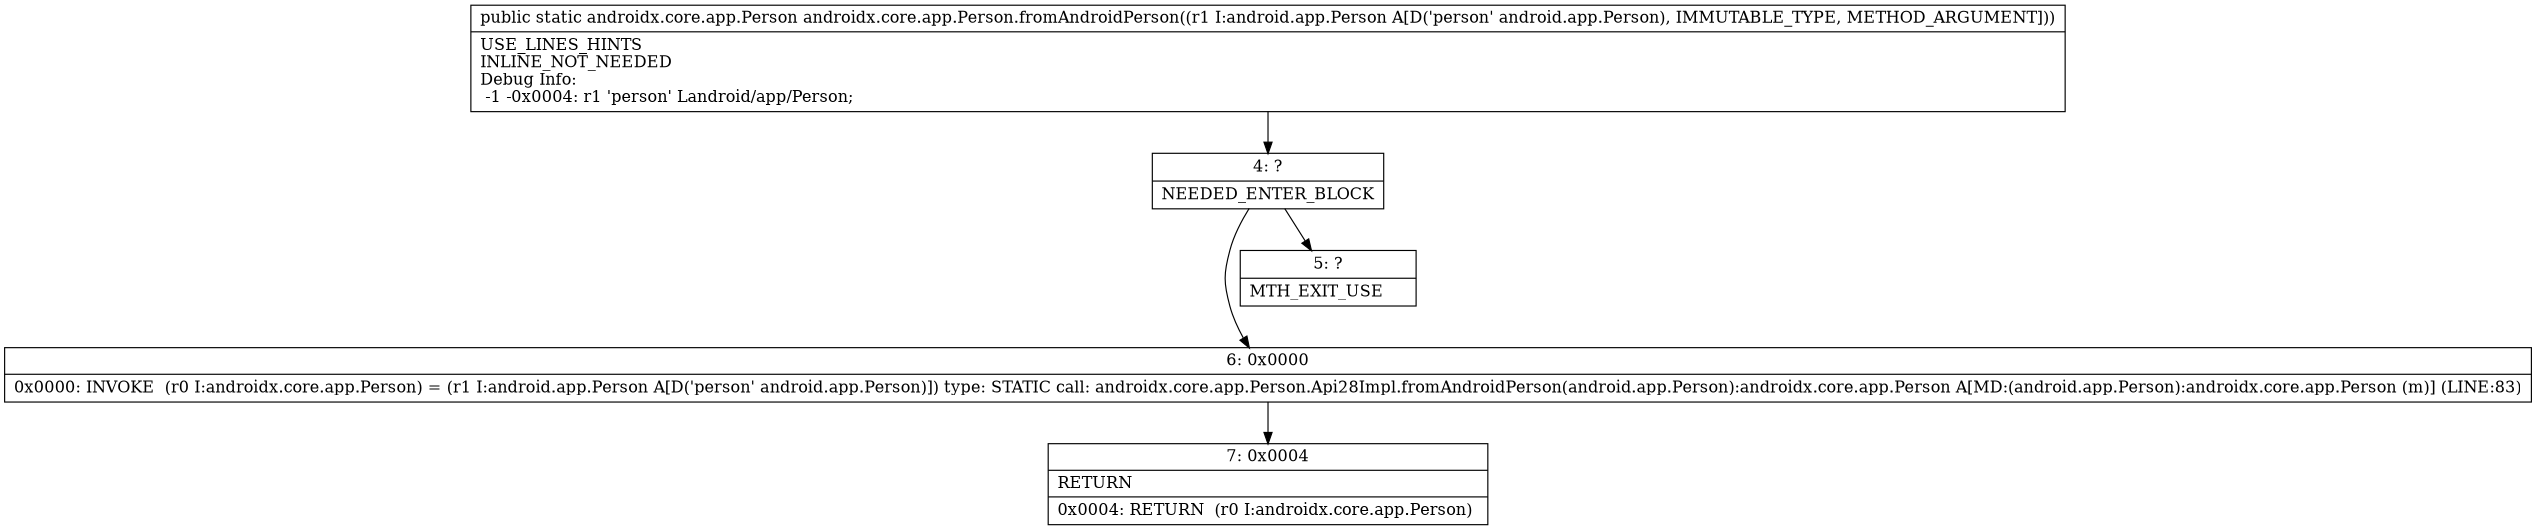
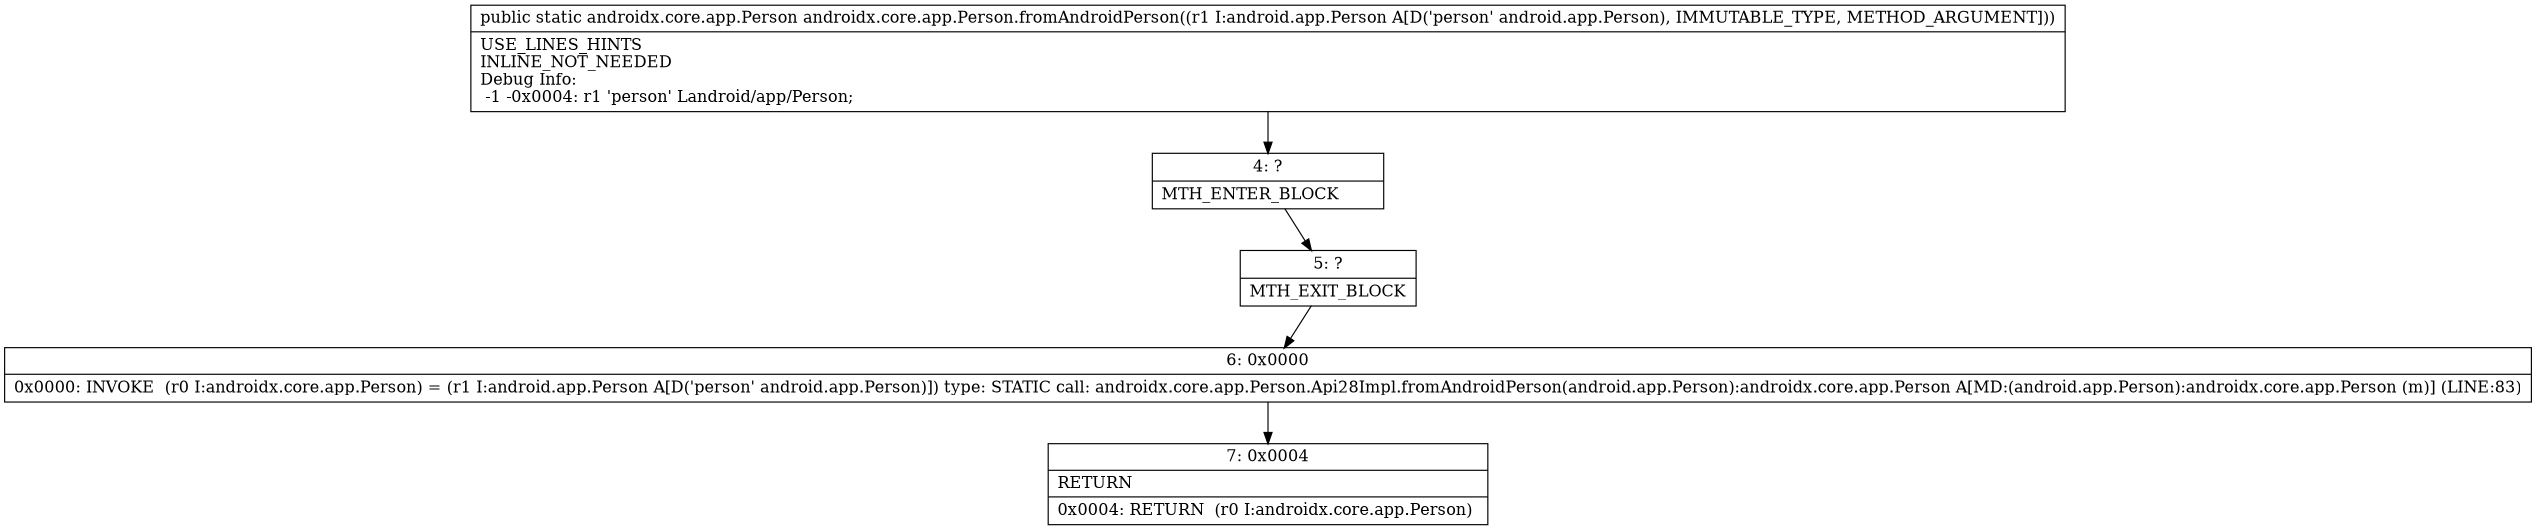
(1268, 194) -> (1251, 194)
(1225, 272) -> (1301, 322)
(1317, 292) -> (1328, 292)
